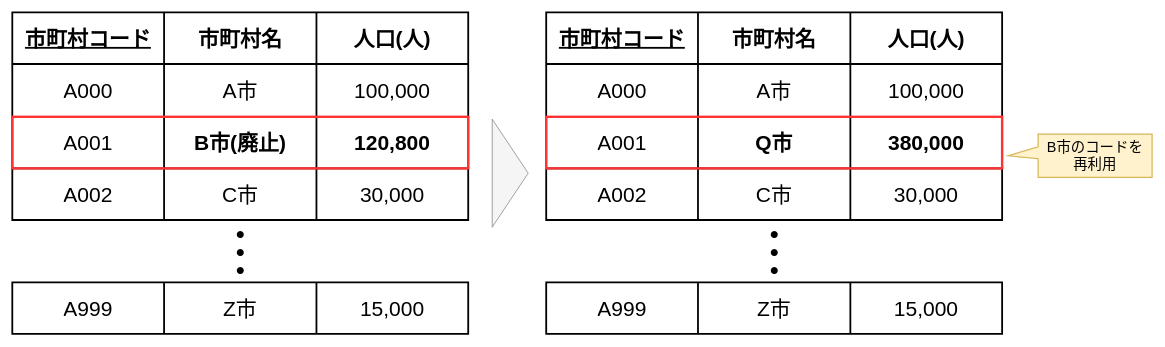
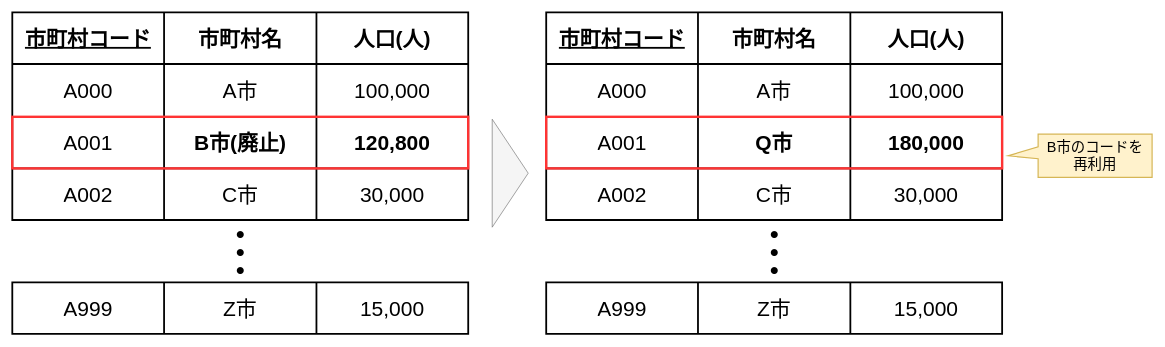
(926, 143) -> (926, 143)
